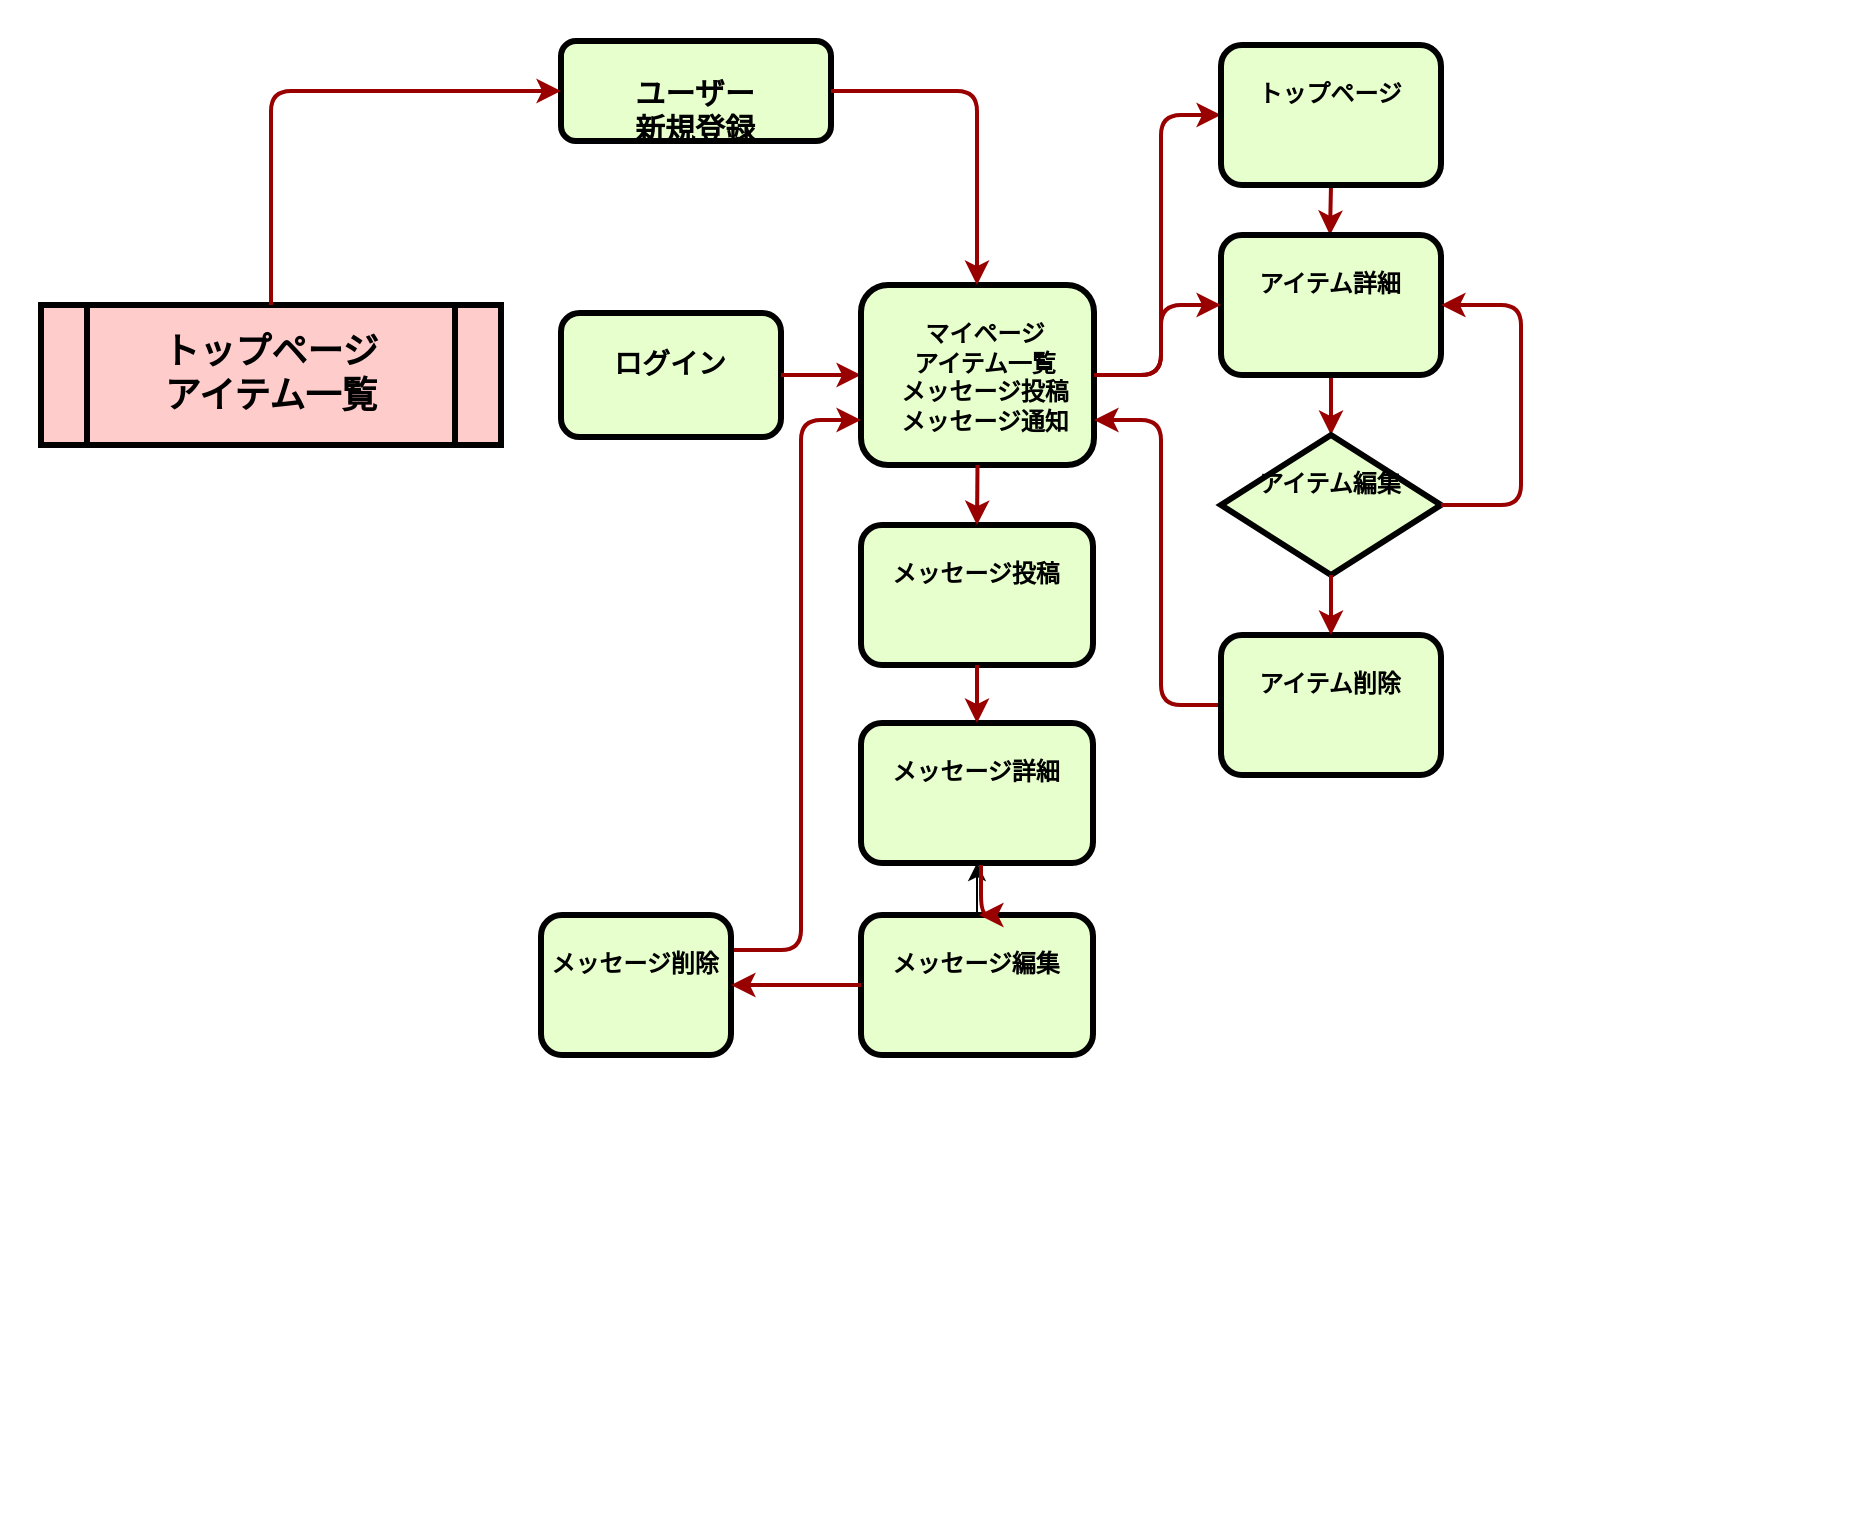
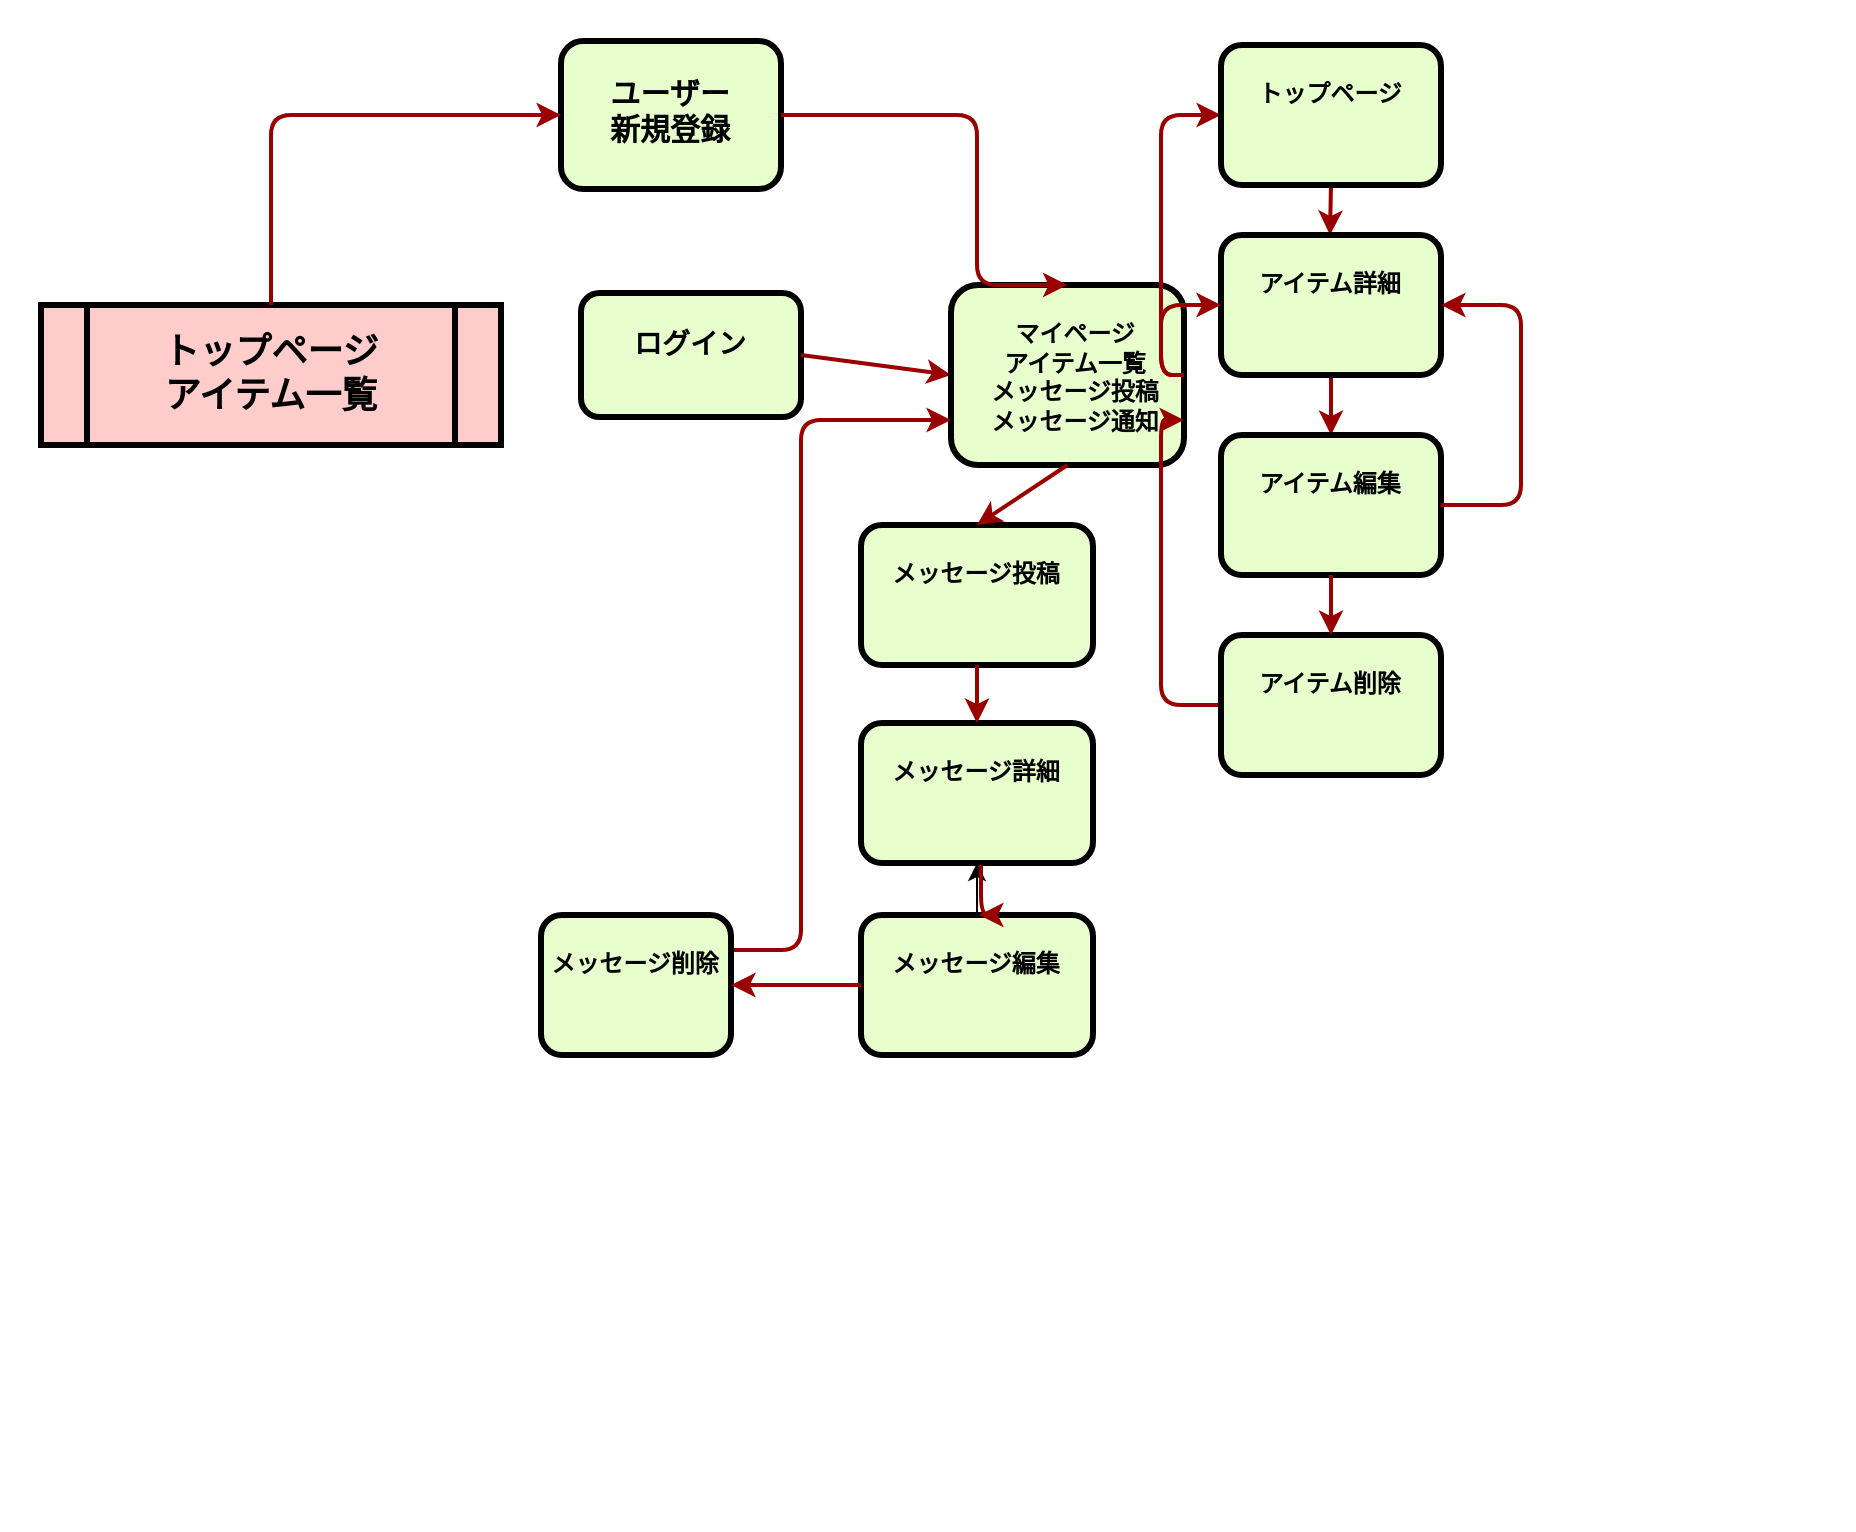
(696, 91) -> (671, 115)
(671, 375) -> (691, 355)
(978, 375) -> (1068, 375)
(1331, 505) -> (1331, 505)
